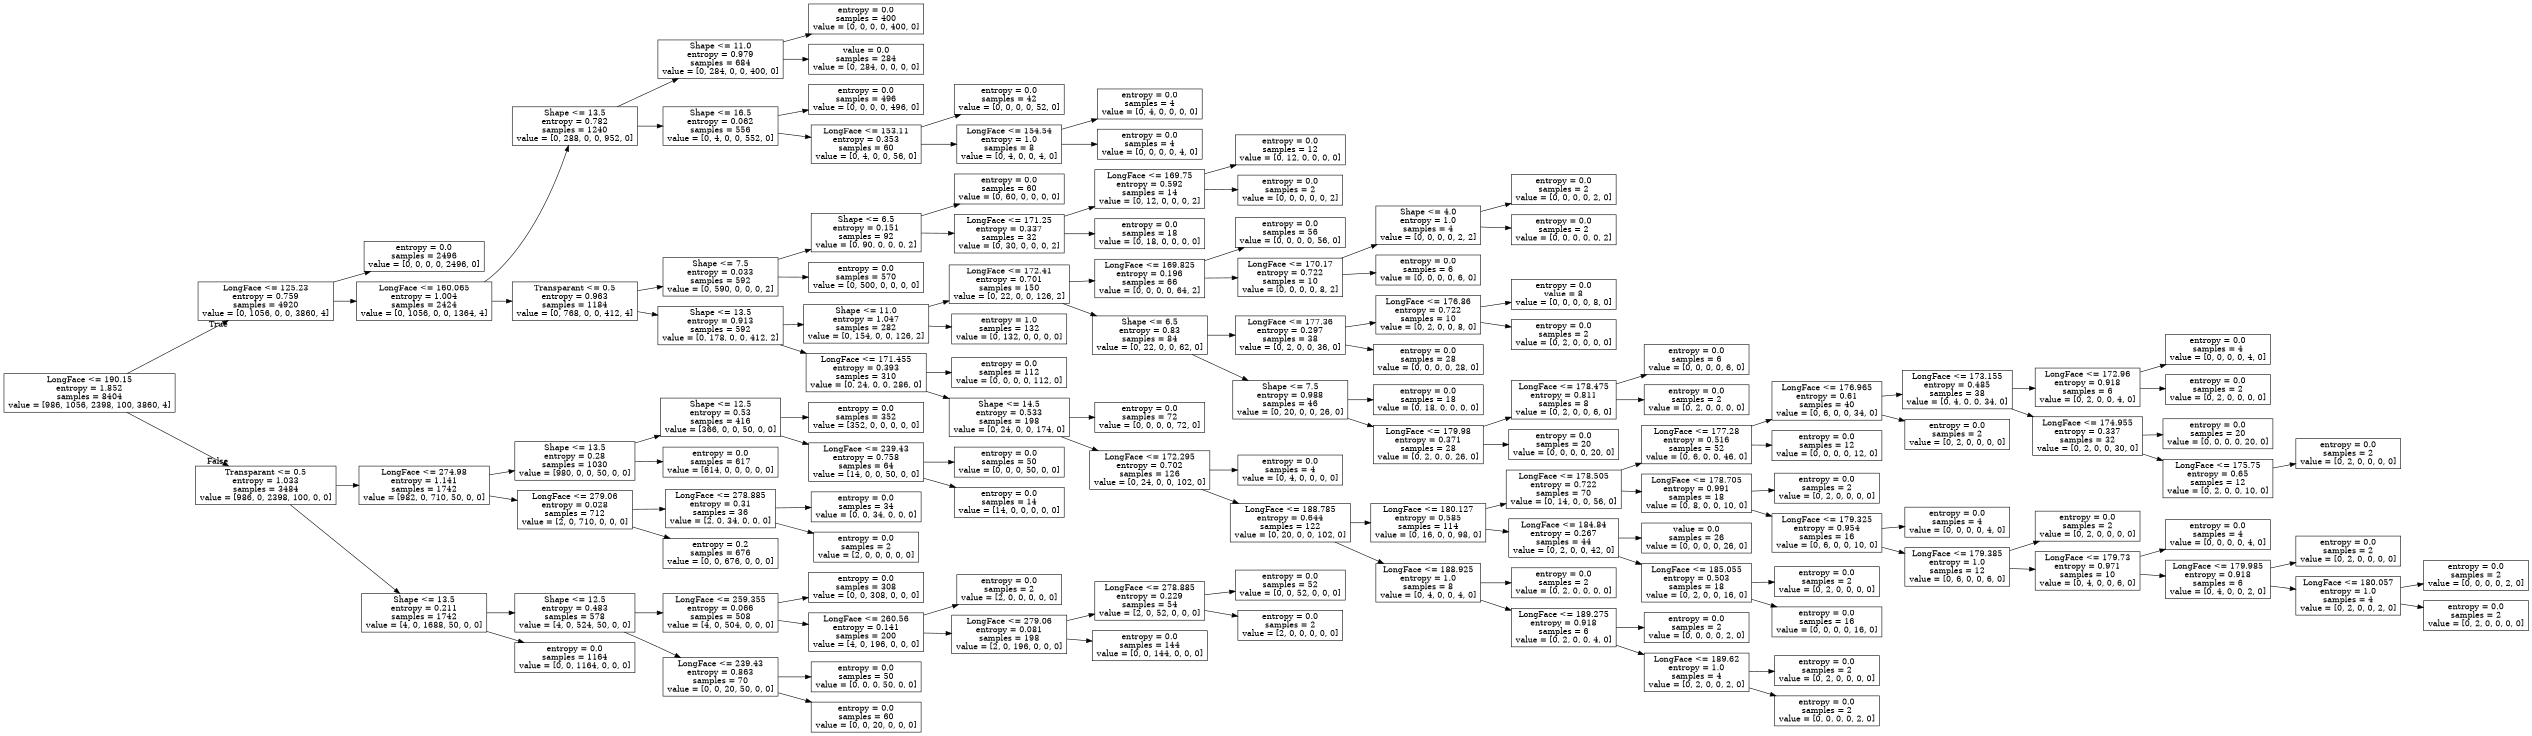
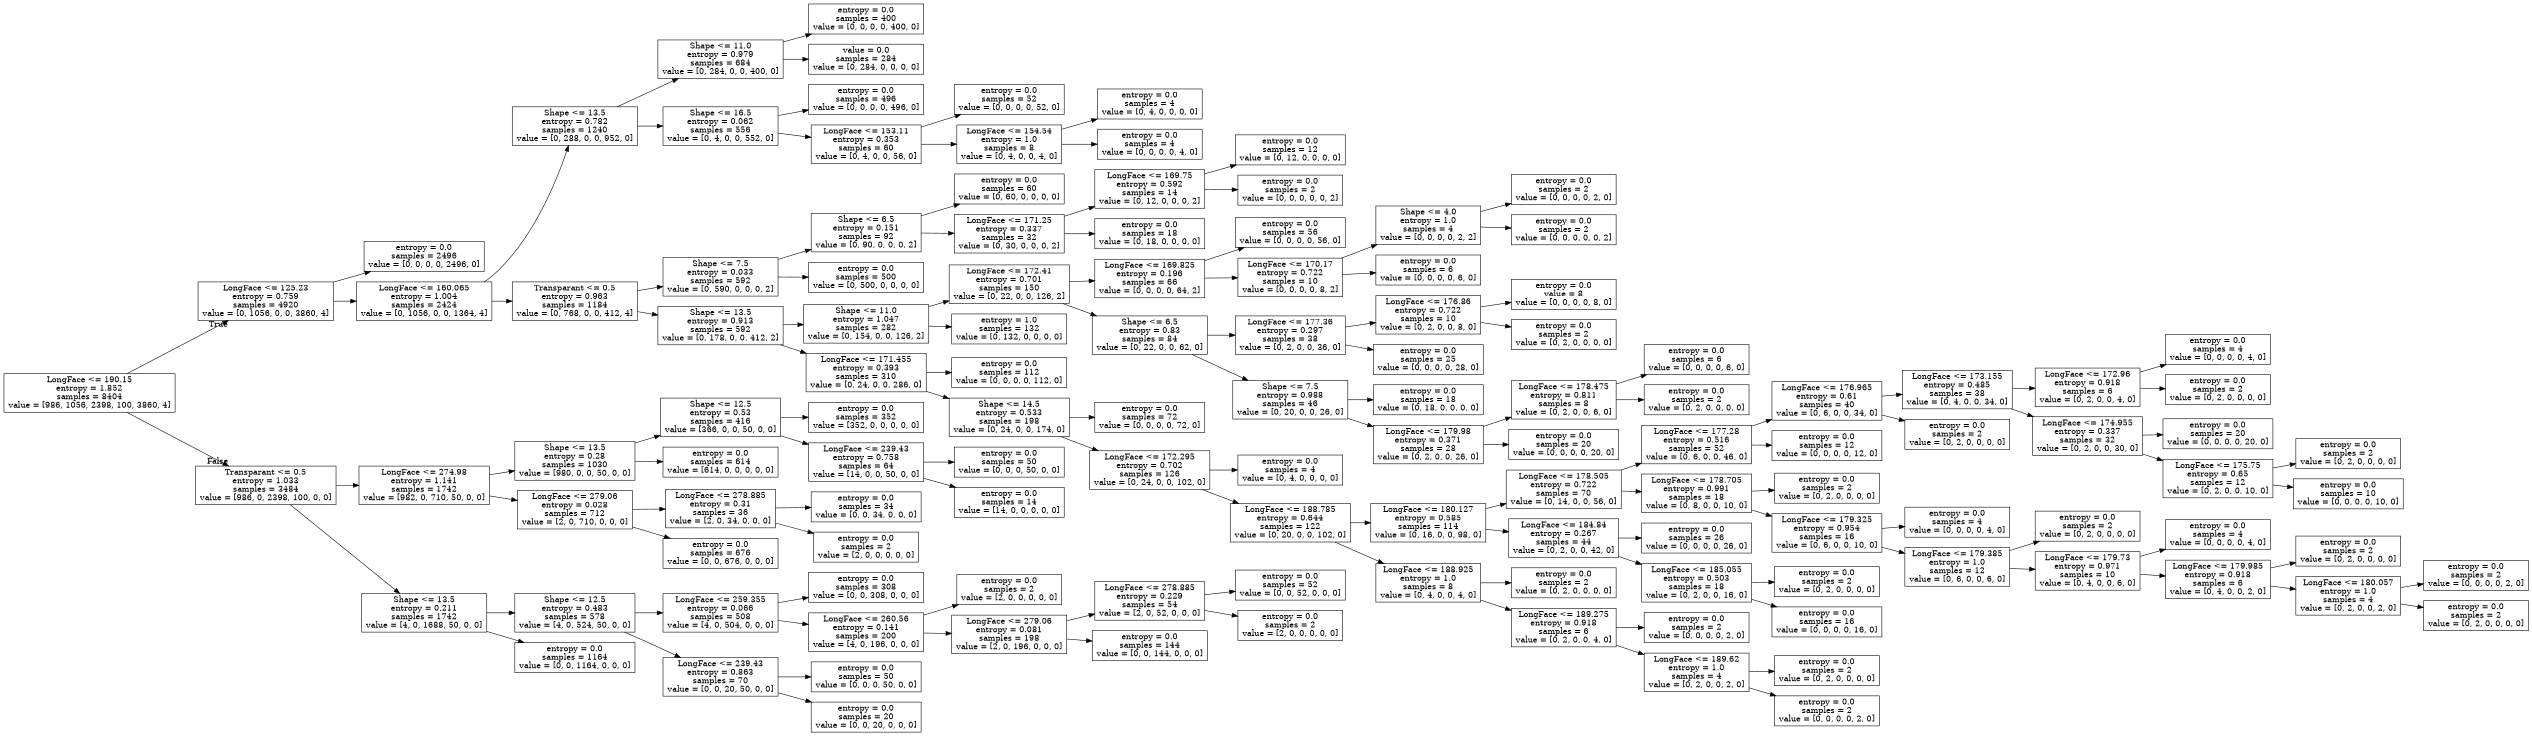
(1009, 99) -> (1009, 99)
(866, 277) -> (866, 277)
(1428, 360) -> (1428, 360)
(721, 462) -> (721, 462)
none -> (2348, 494)
(1697, 538) -> (1697, 538)
(721, 553) -> (721, 553)
(866, 717) -> (866, 717)
